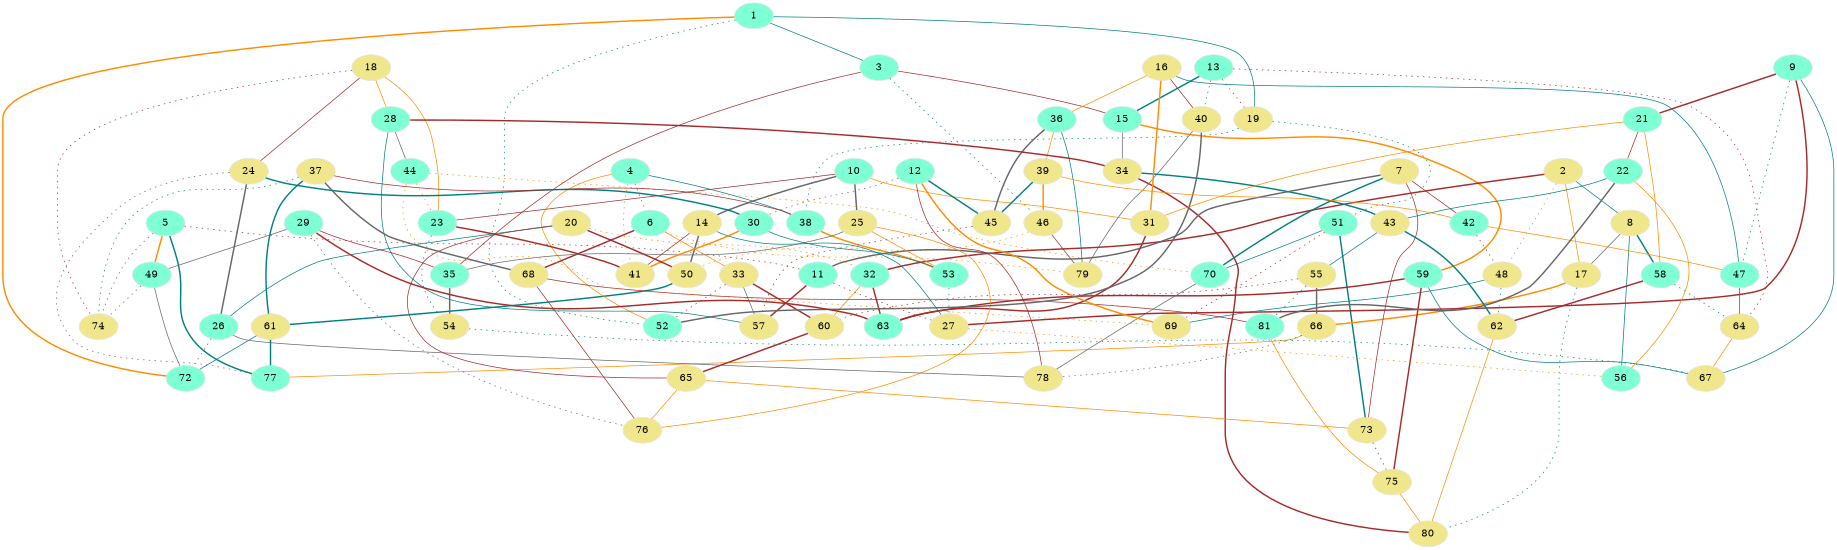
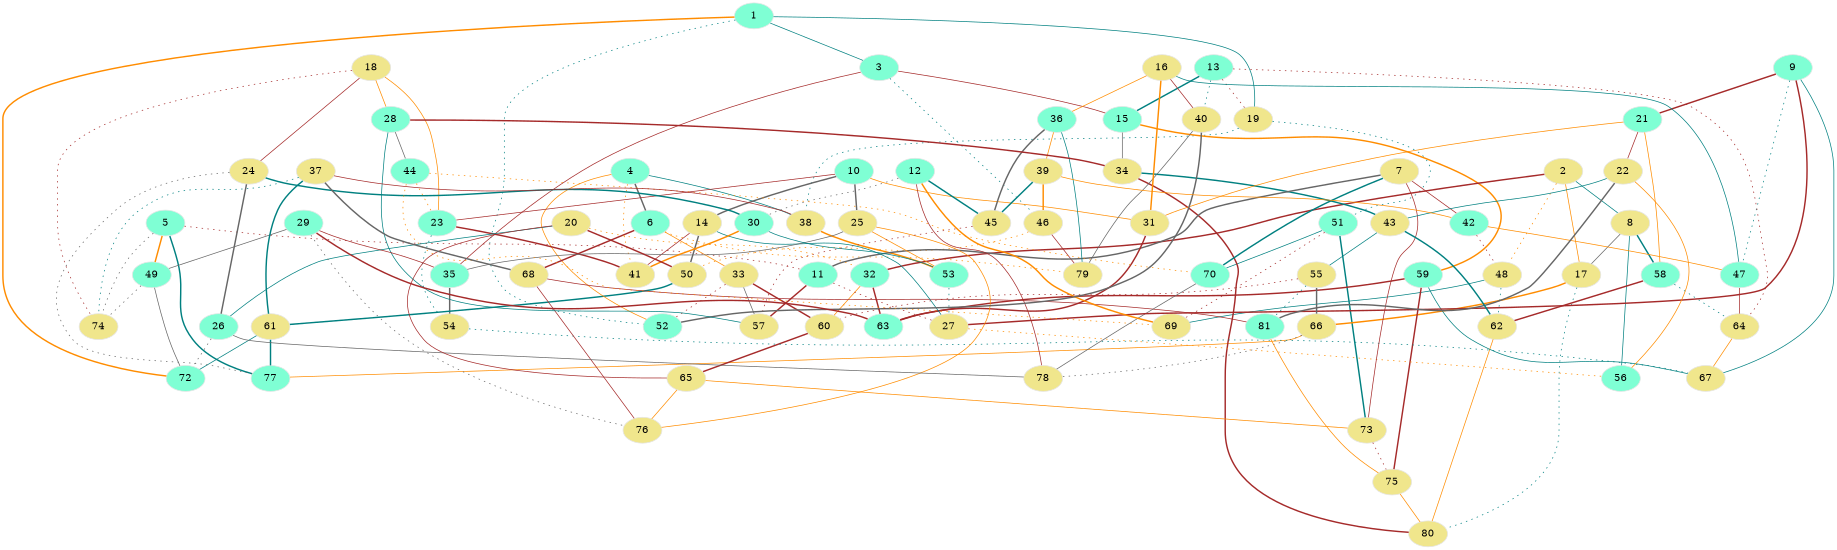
(1623, 171) -> (1623, 171)
(642, 202) -> (642, 202)
(806, 223) -> (806, 223)
